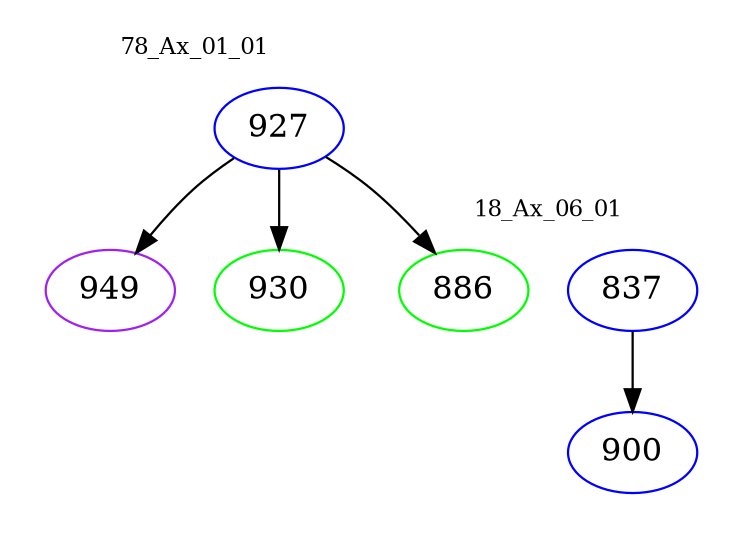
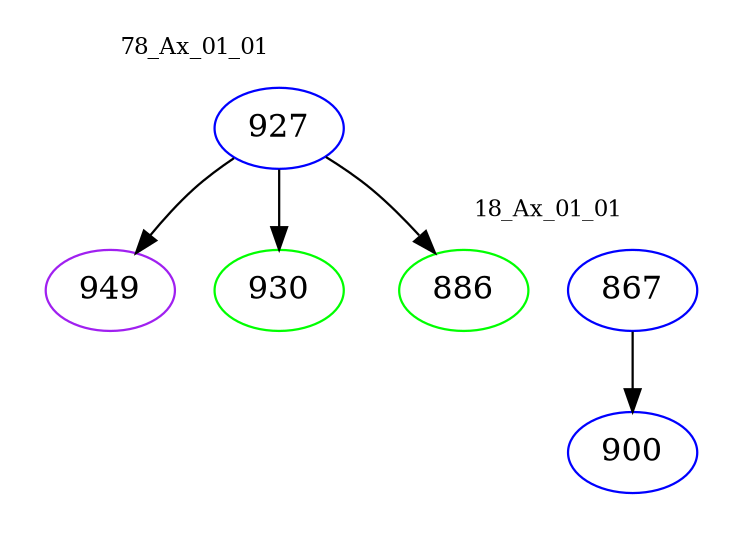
(548, 211) -> (548, 211)
(633, 290) -> (633, 290)
